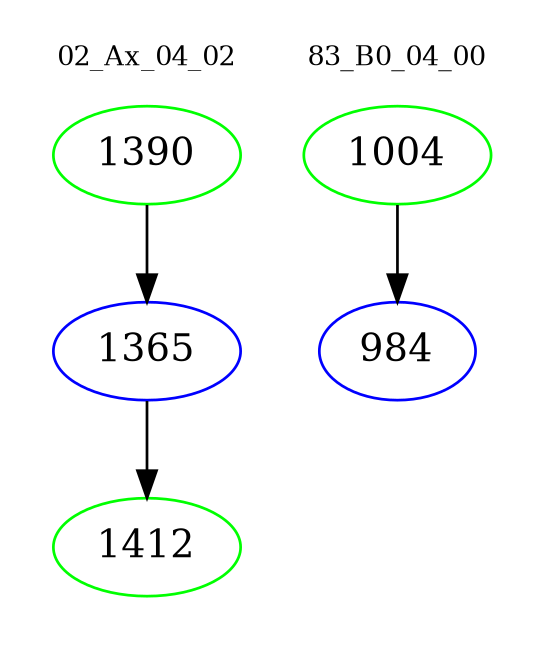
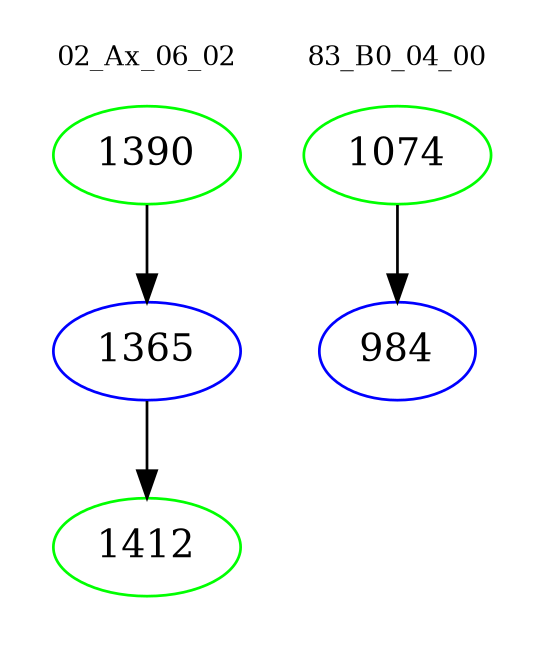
(147, 59) -> (147, 59)
(397, 155) -> (397, 155)
